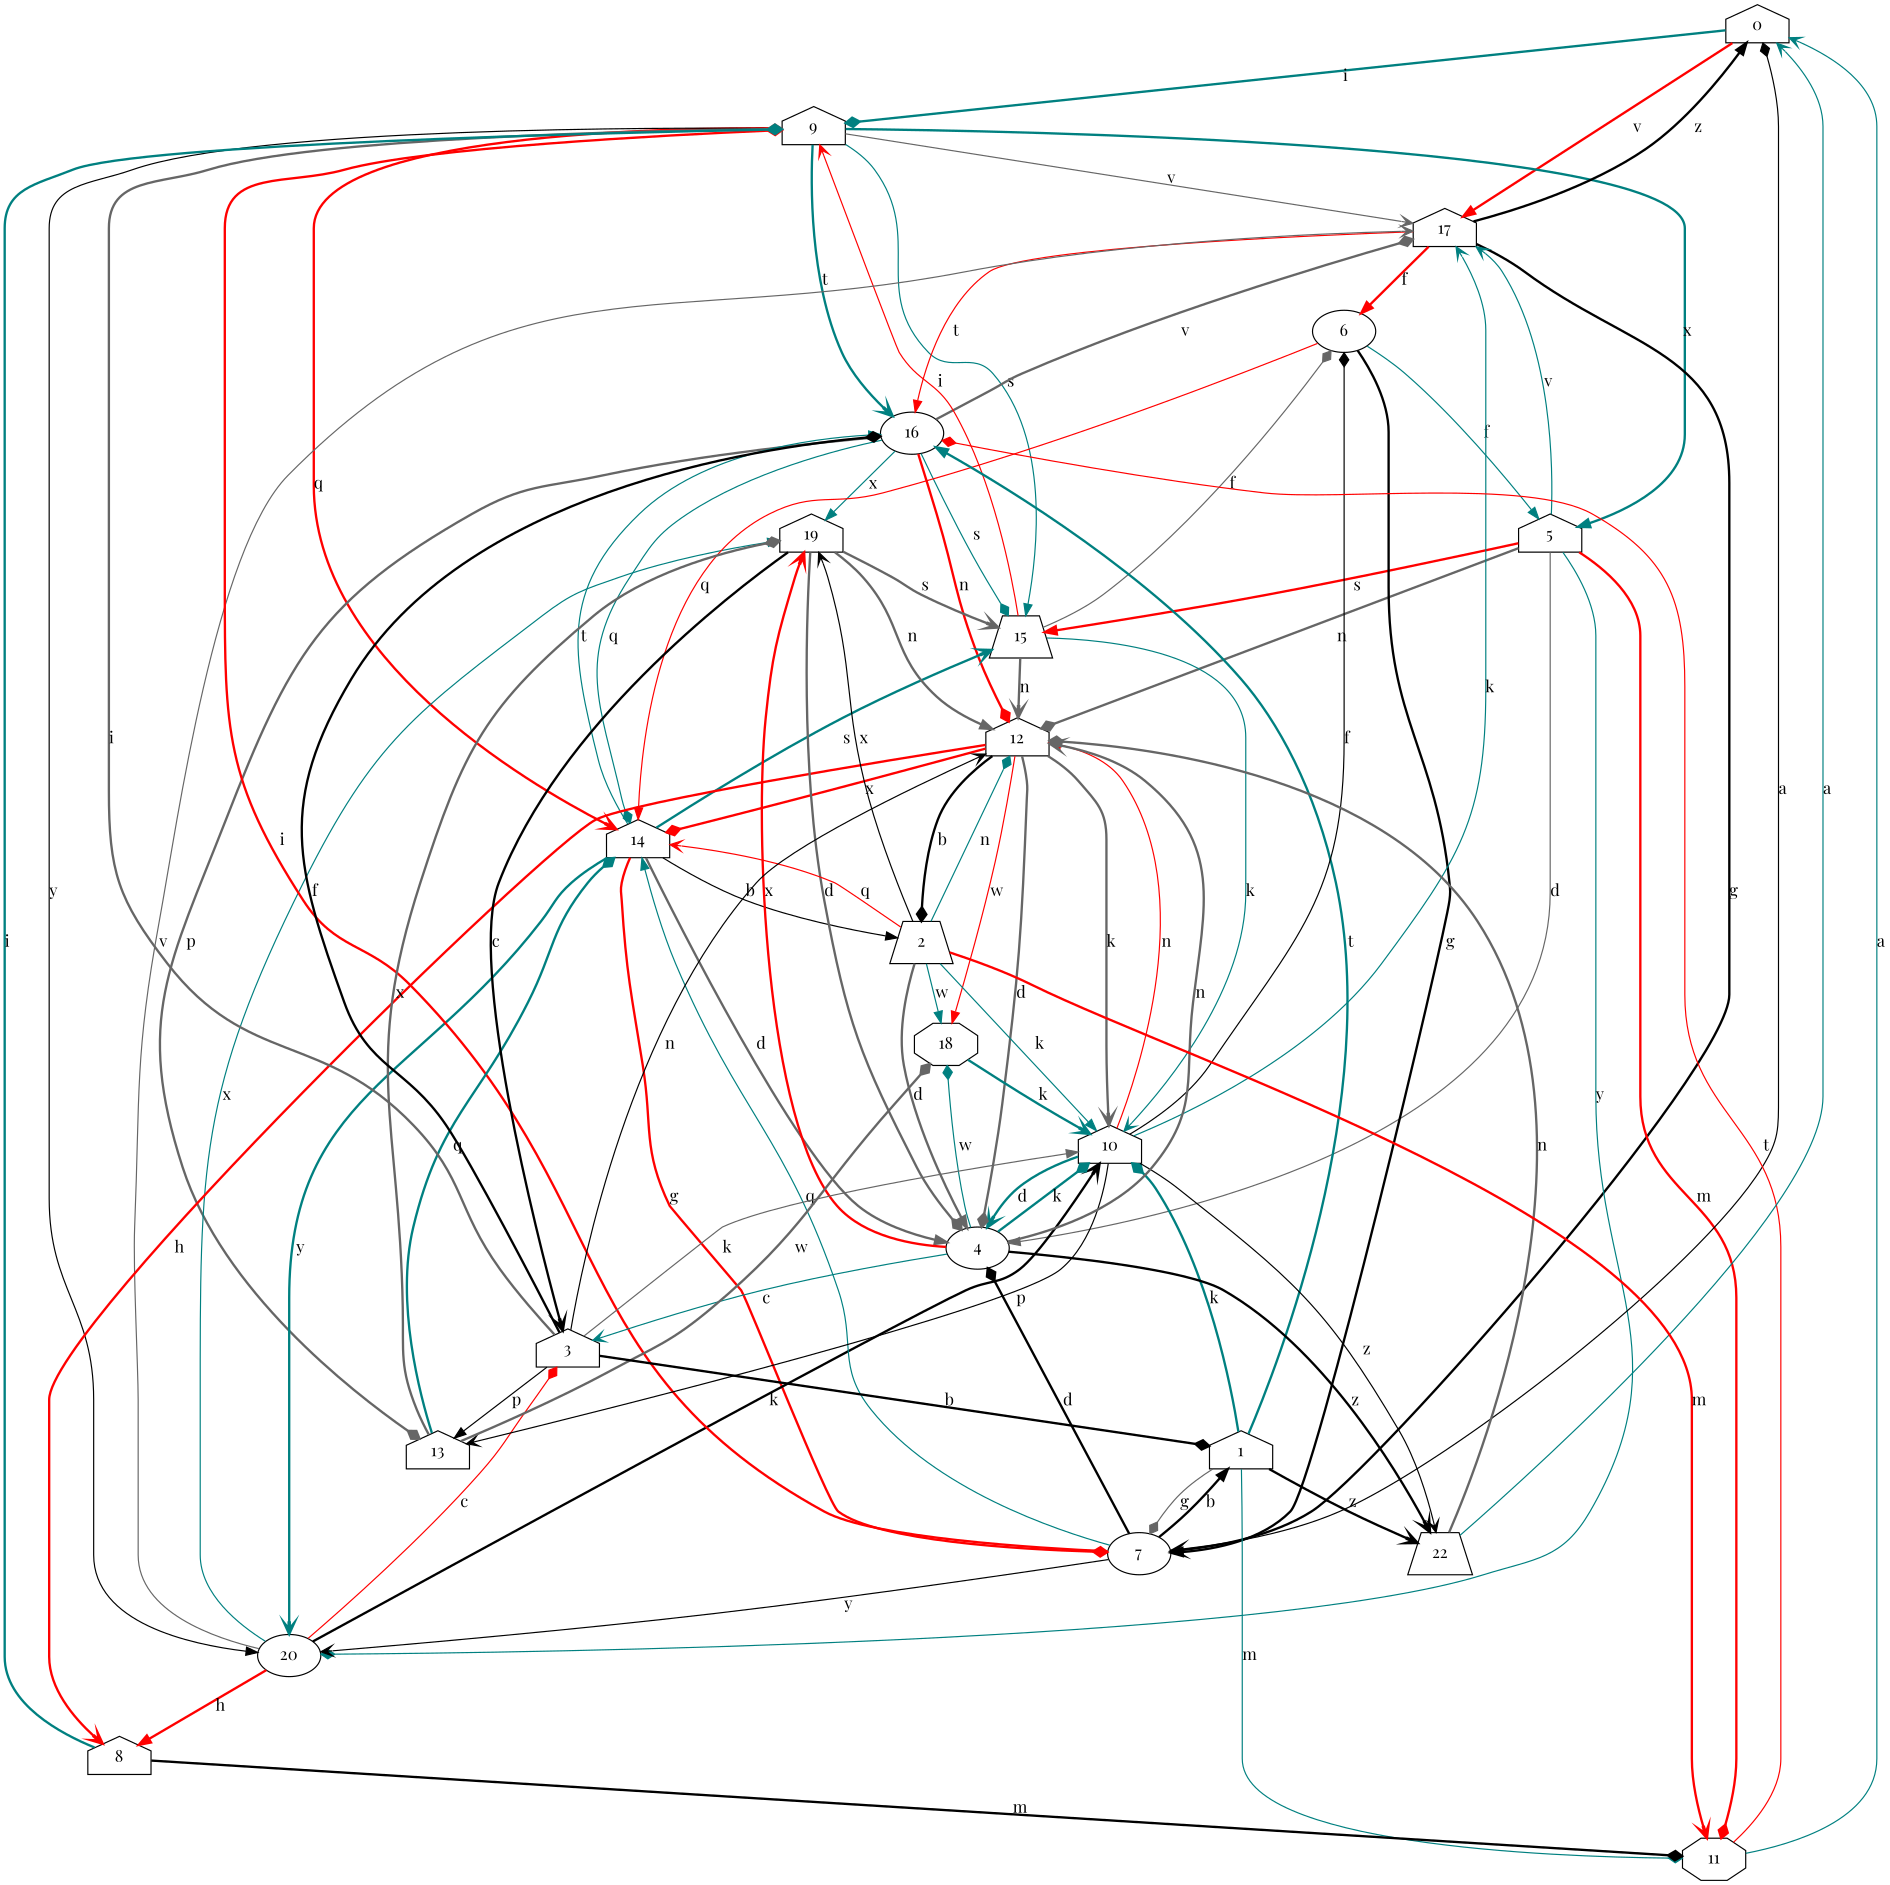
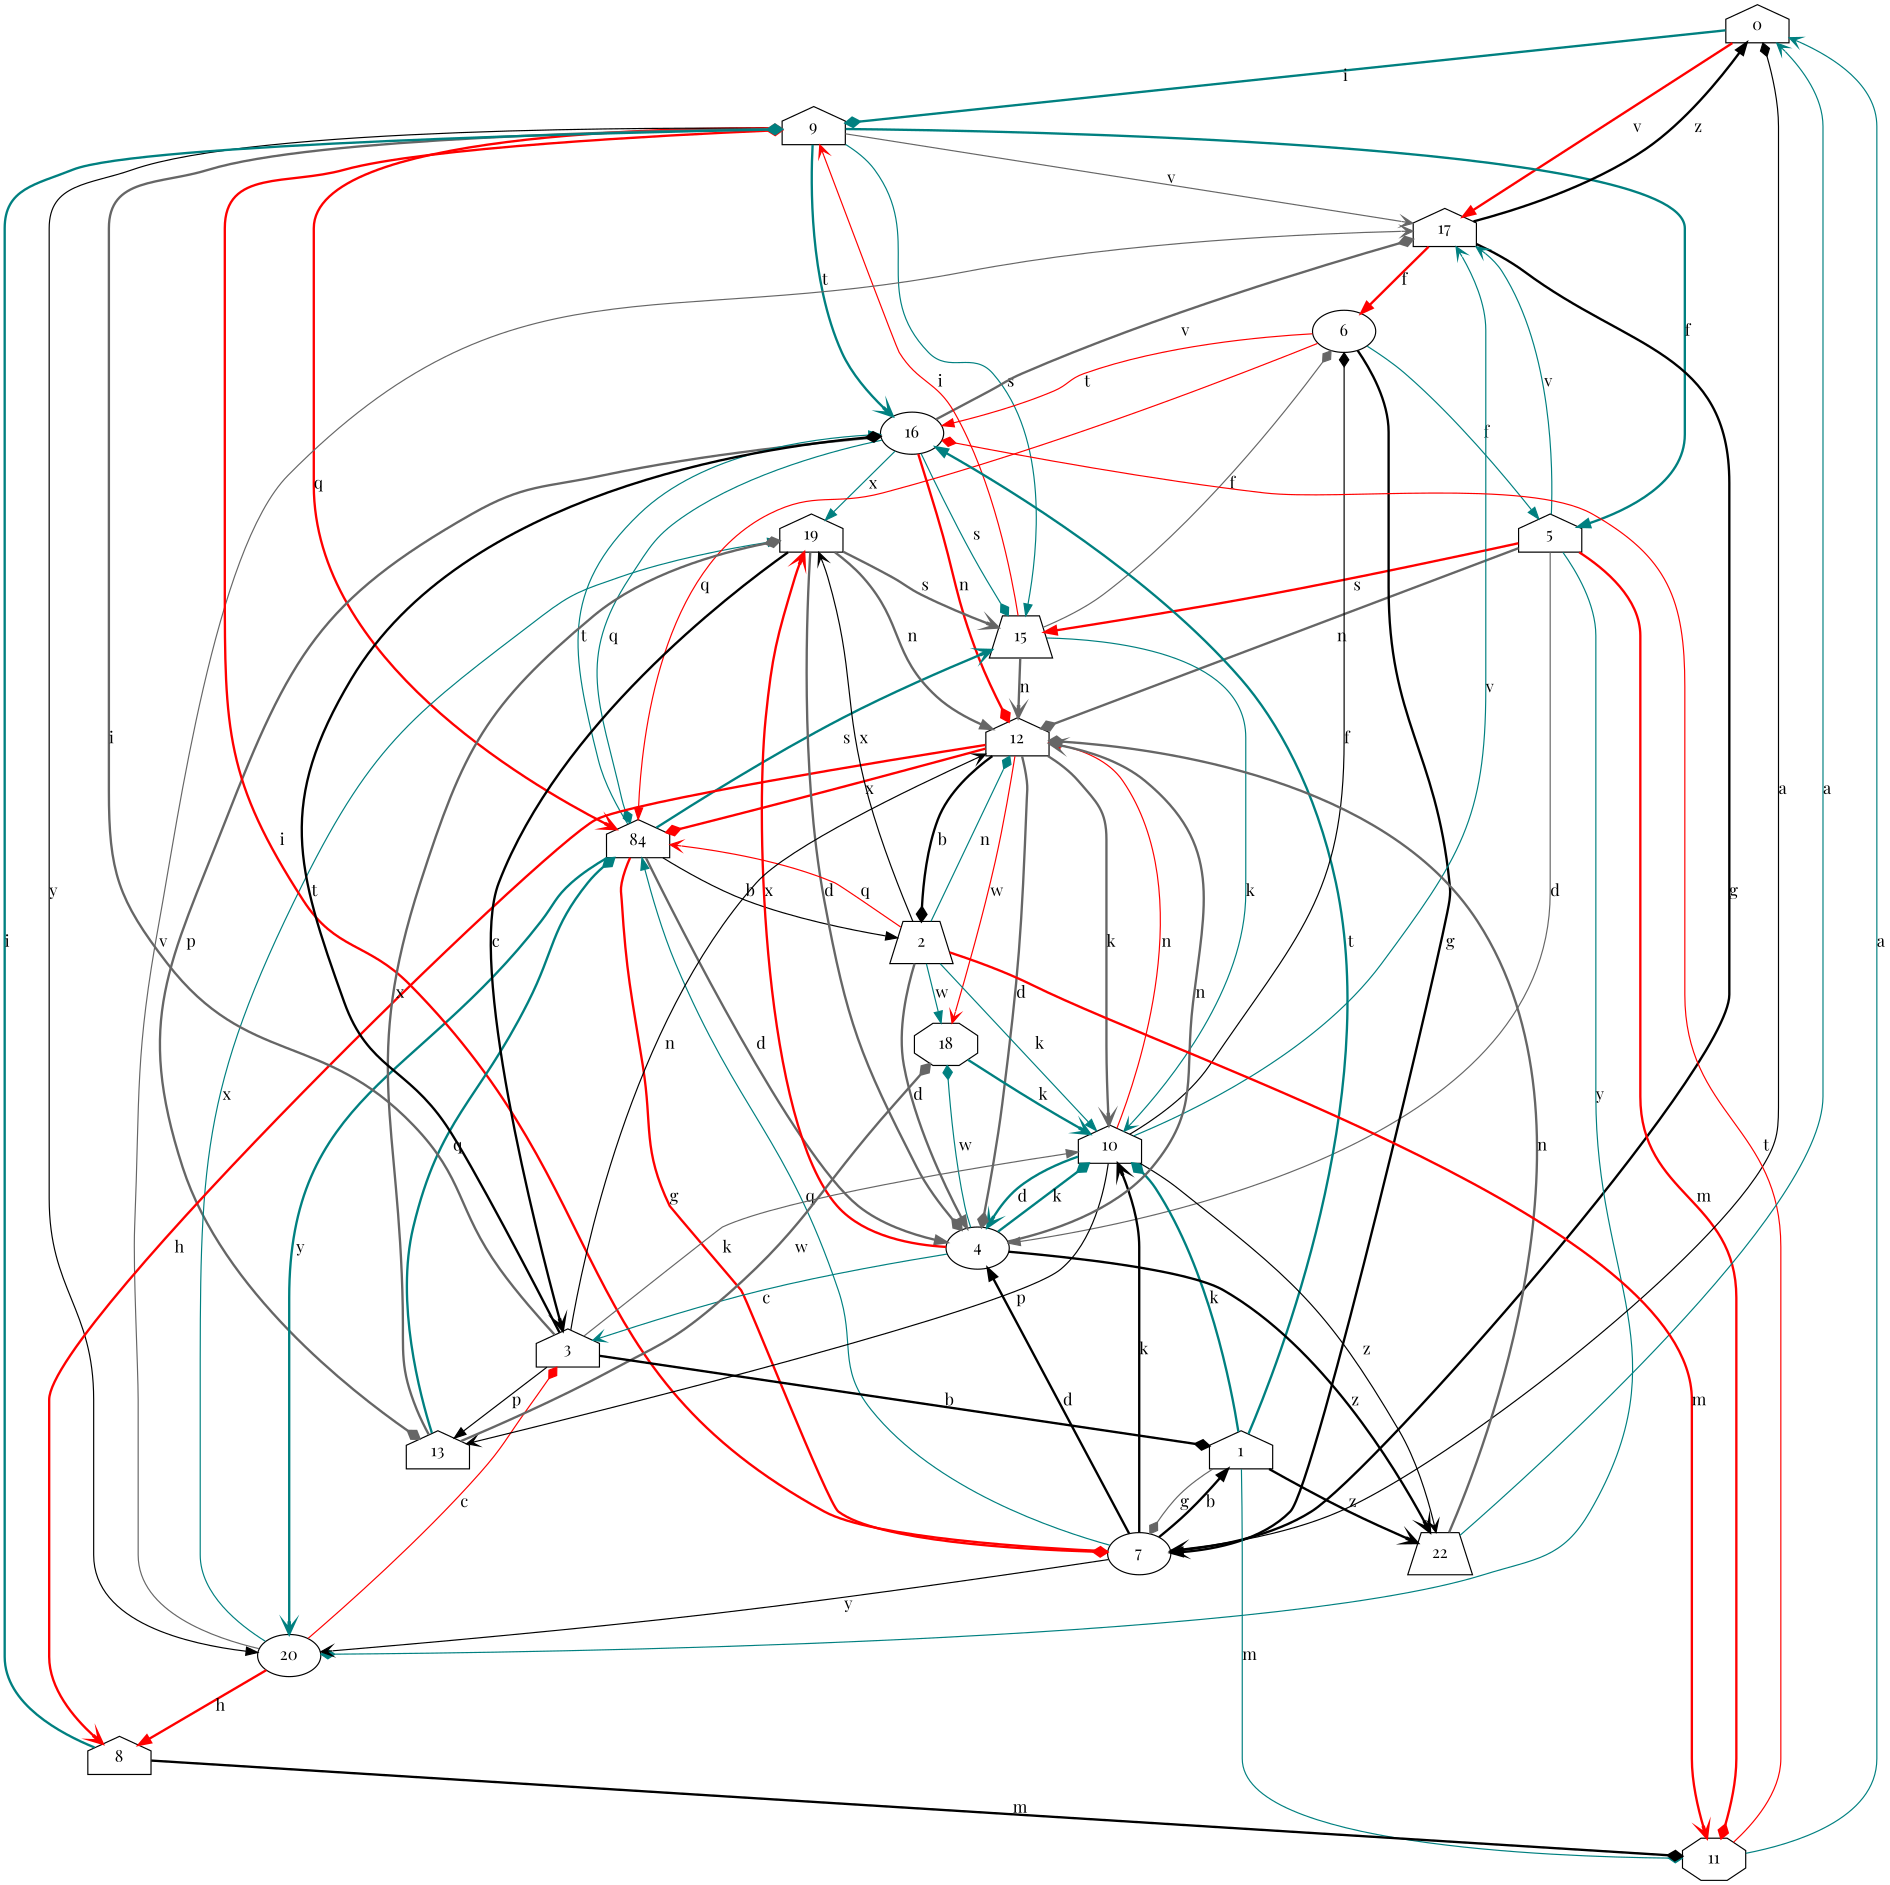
(985, 276) -> (1128, 360)
(1688, 331) -> (1688, 331)
(1490, 688) -> (1490, 688)
(638, 841) -> (638, 841)
(990, 885) -> (990, 885)
(315, 892) -> (315, 892)
(1061, 1406) -> (1061, 1406)
(717, 1422) -> (1139, 1352)
